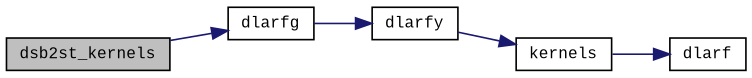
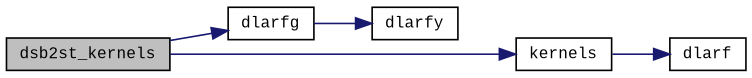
(479, 37) -> (334, 54)
